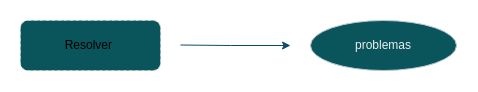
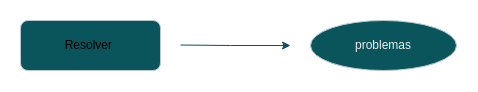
(91, 46) -> (91, 46)
